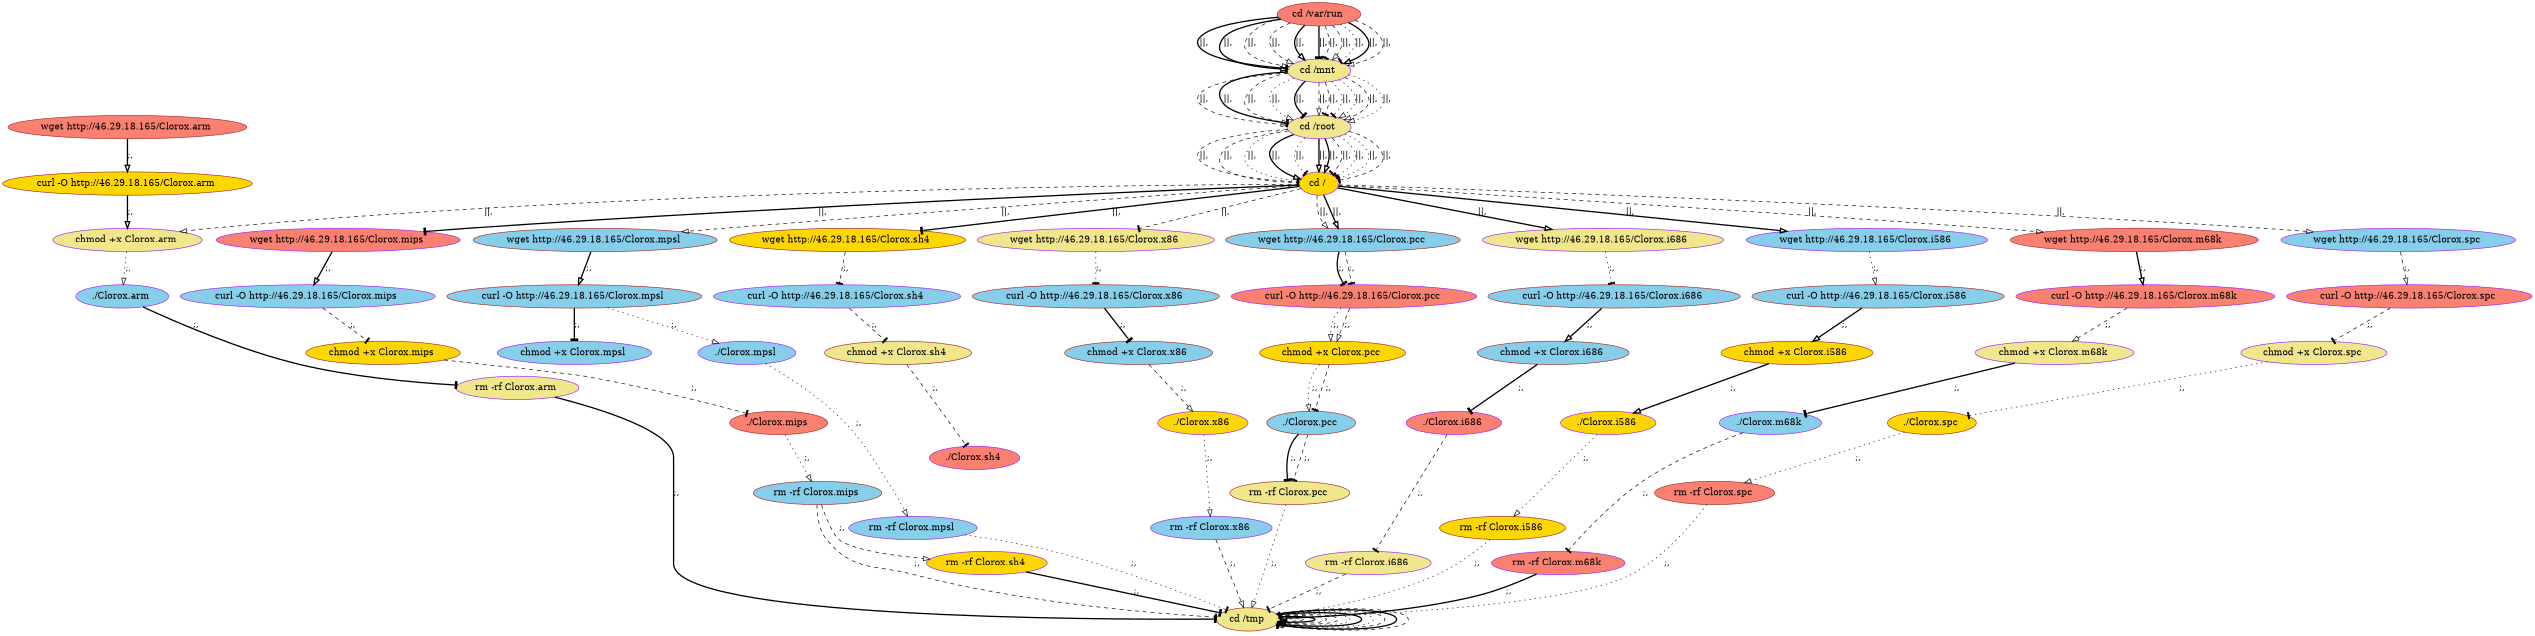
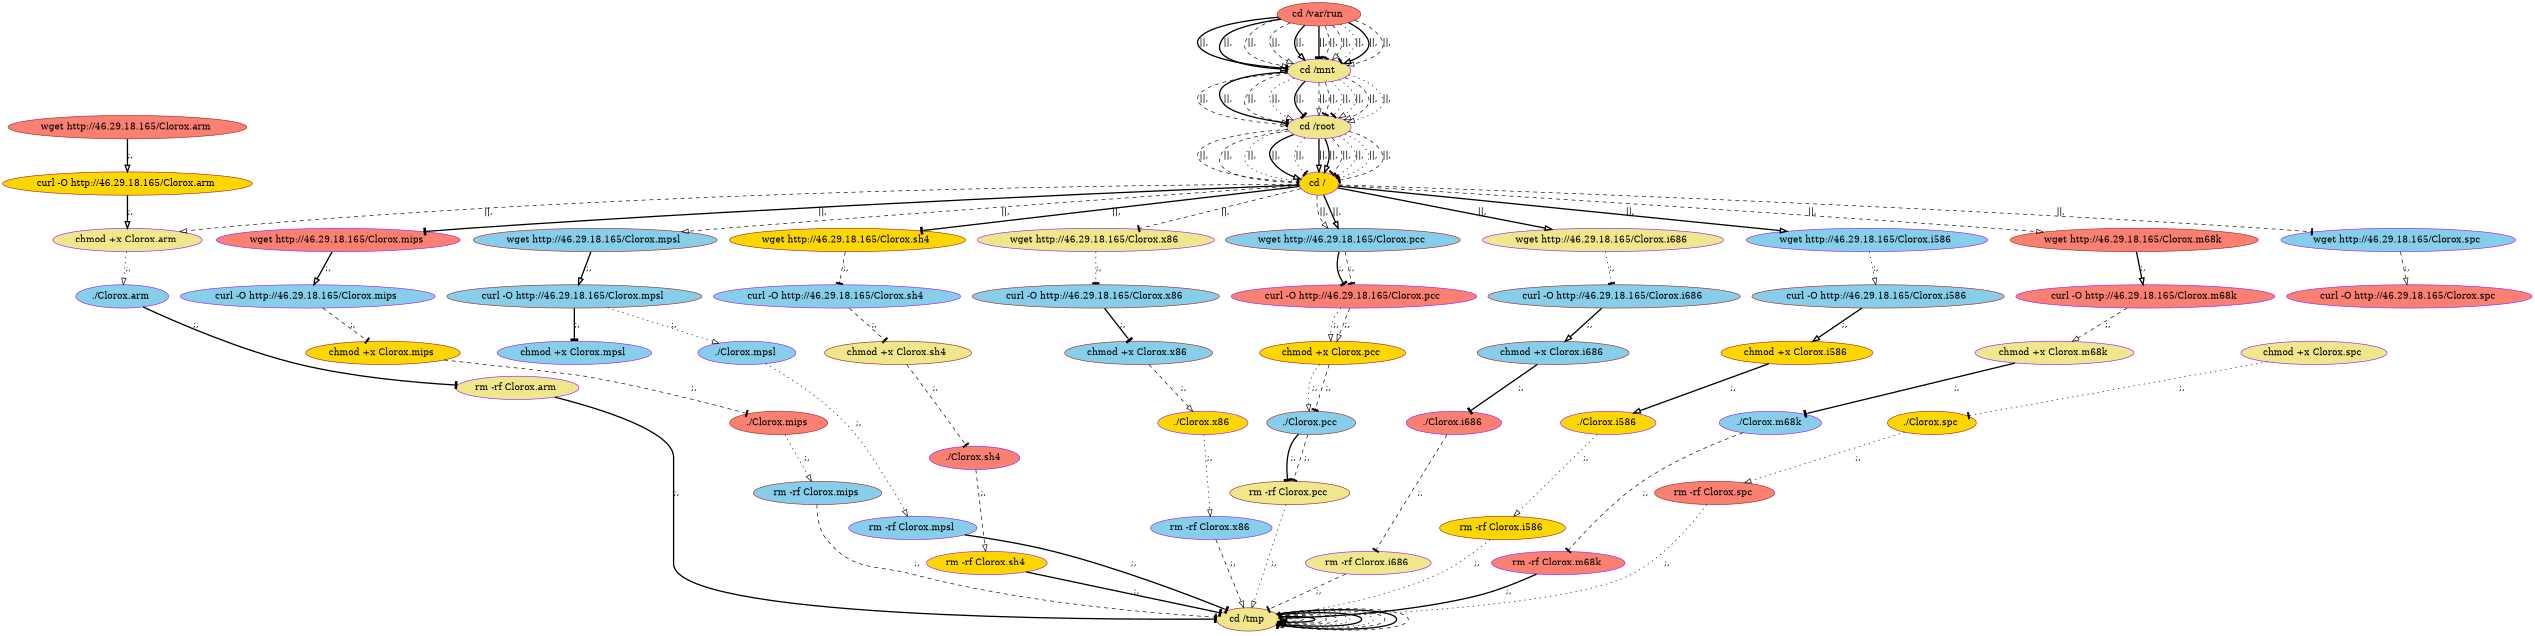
(1823, 204) -> (1823, 204)
(2363, 324) -> none
(861, 549) -> (980, 507)
(1097, 564) -> (1097, 564)
